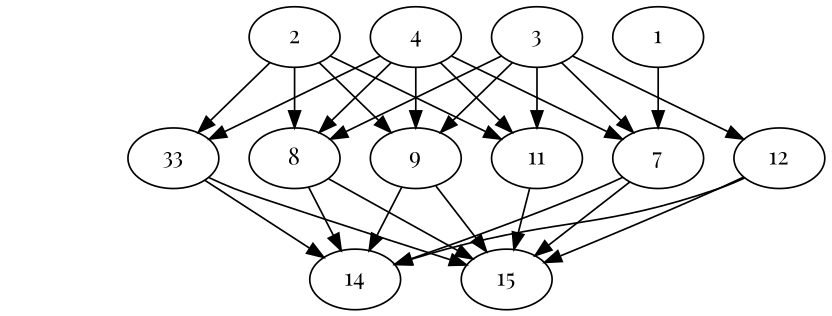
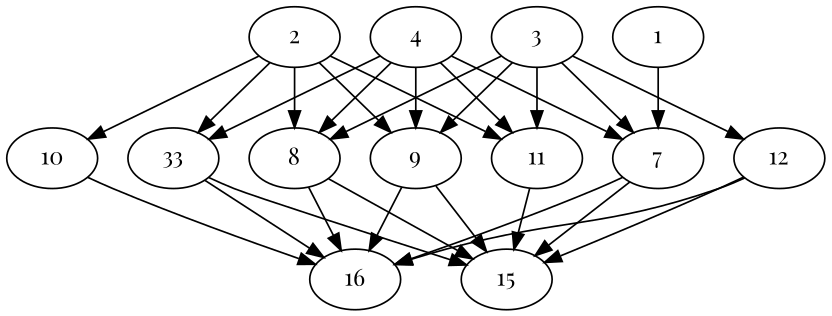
none -> (52, 158)
(355, 279) -> (355, 279)
